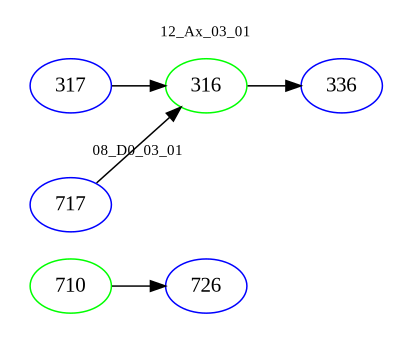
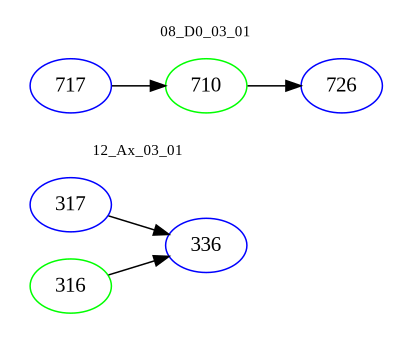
(131, 86) -> (131, 223)
(133, 150) -> (131, 86)
